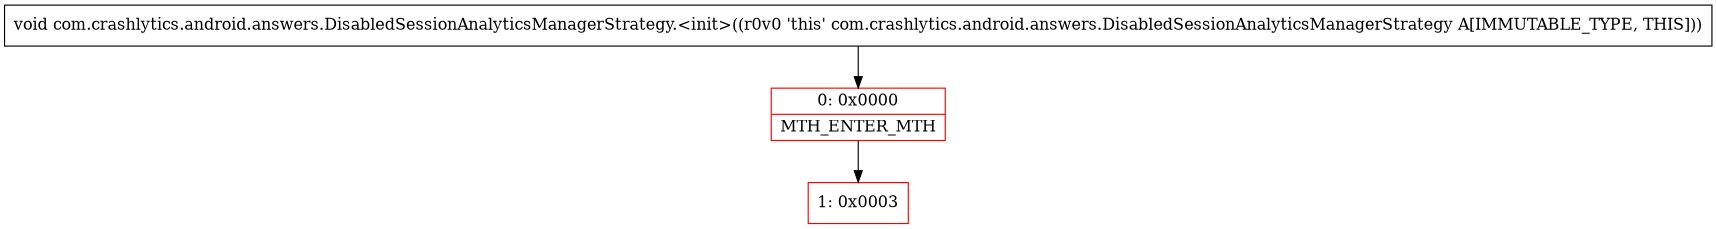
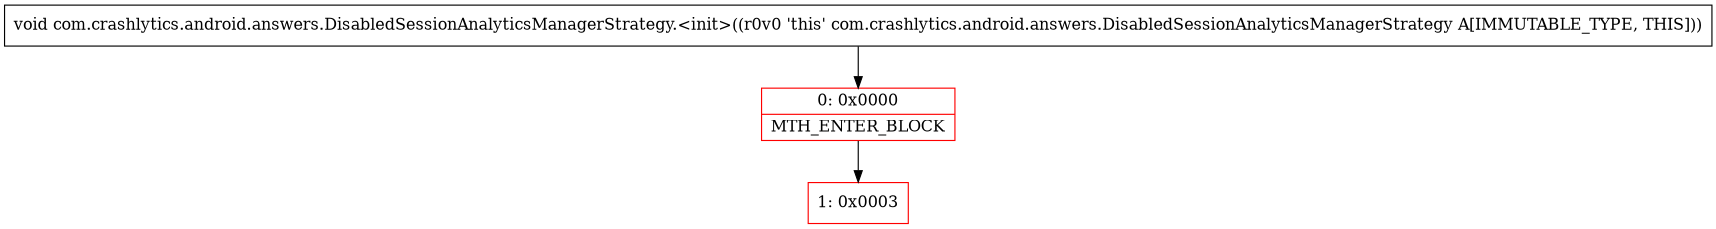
(858, 127) -> (858, 127)
